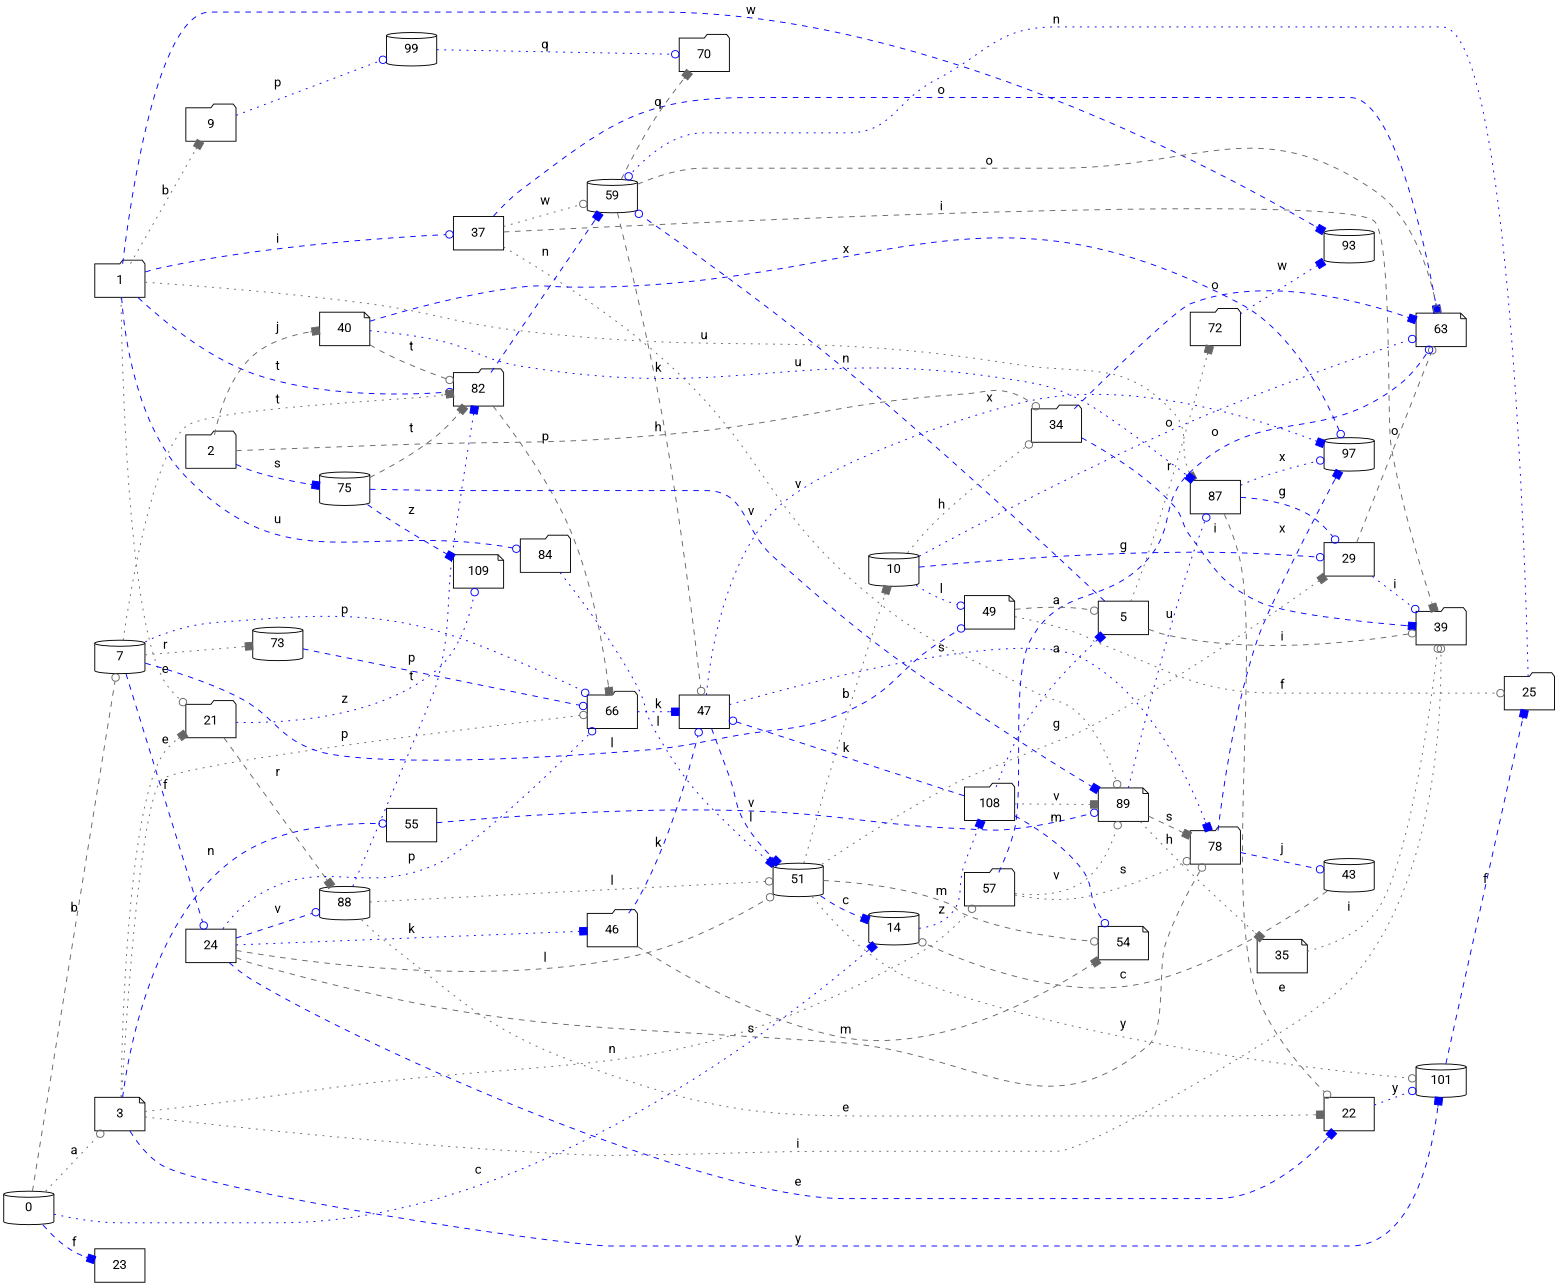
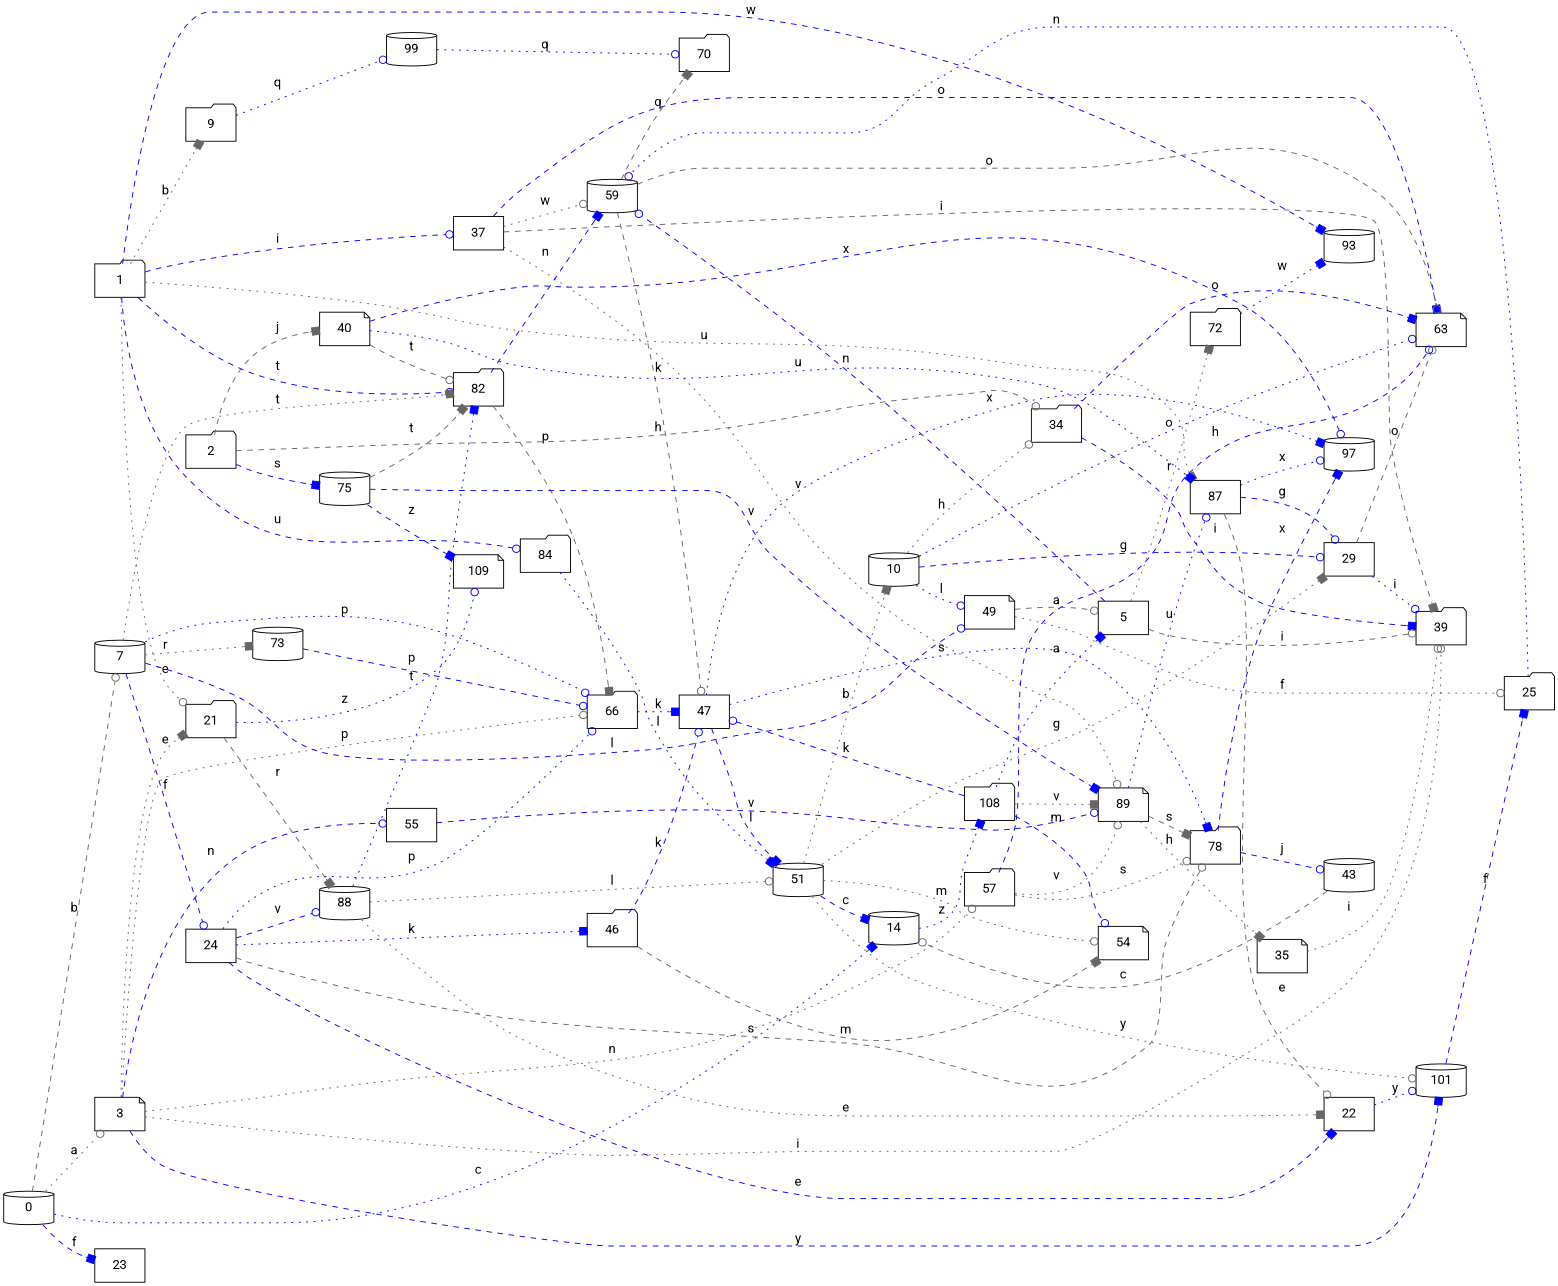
(278, 83) -> (278, 83)
(1215, 433) -> (1215, 433)
(945, 902) -> (945, 902)
(507, 970) -> none
